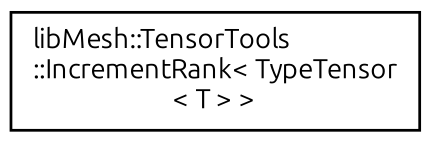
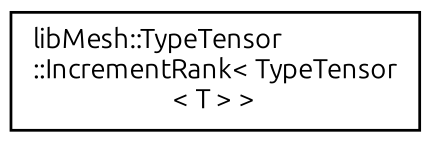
(215, 71) -> (215, 71)
